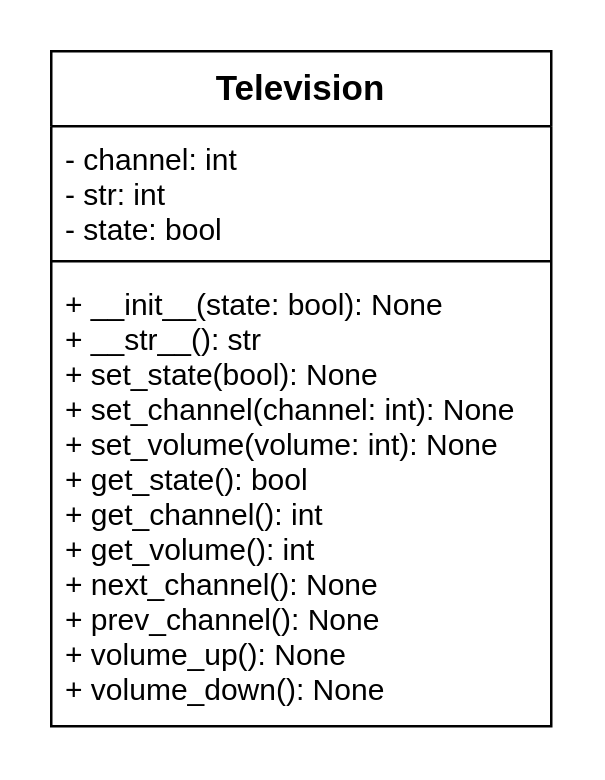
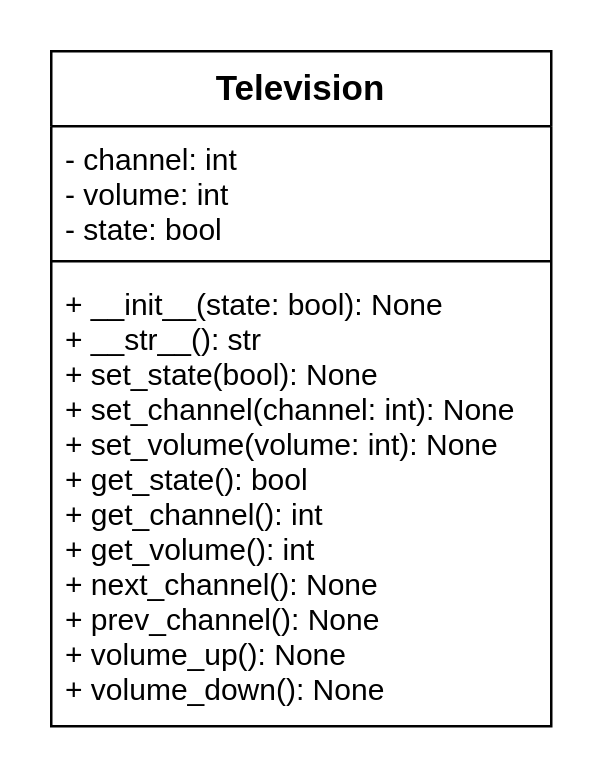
(163, 160) -> (163, 160)
